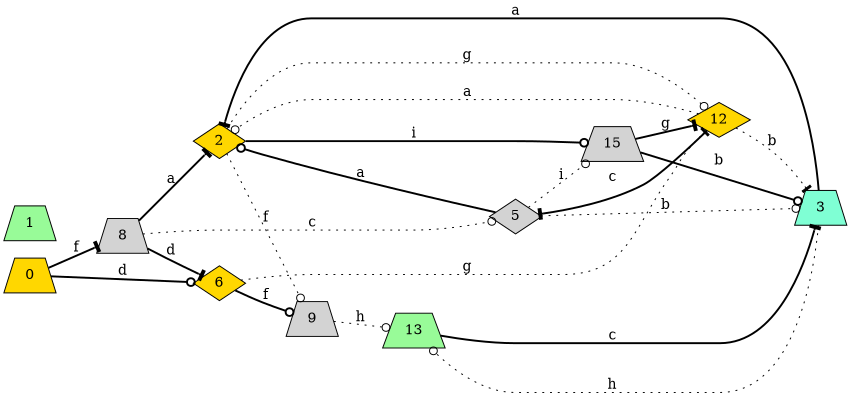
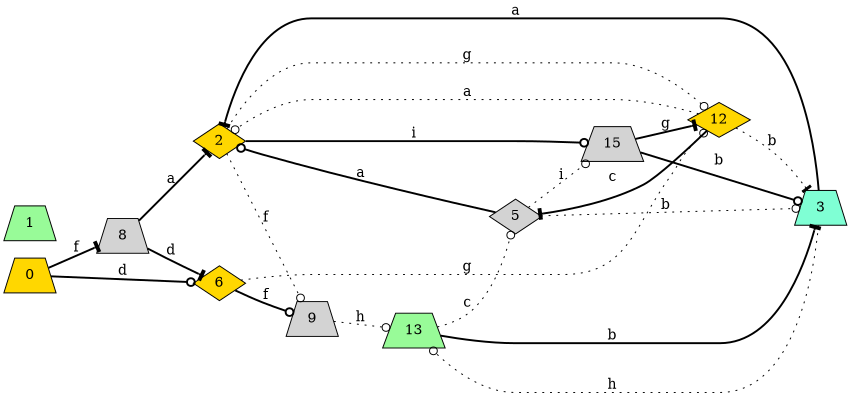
(316, 230) -> (486, 294)
(504, 275) -> (504, 275)
(612, 336) -> (612, 336)
